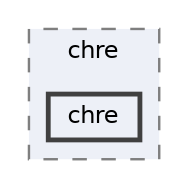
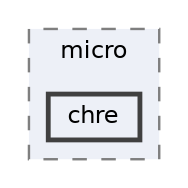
(94, 52) -> (94, 52)
